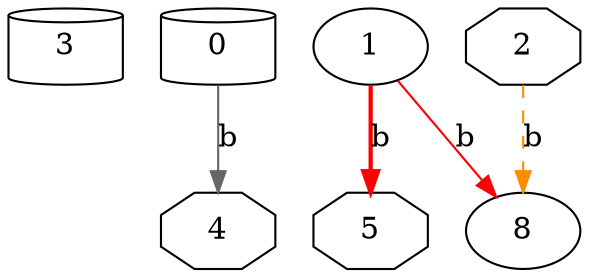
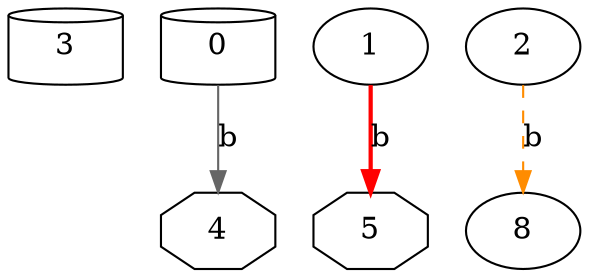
(523, 47) -> (523, 47)
(440, 131) -> none
